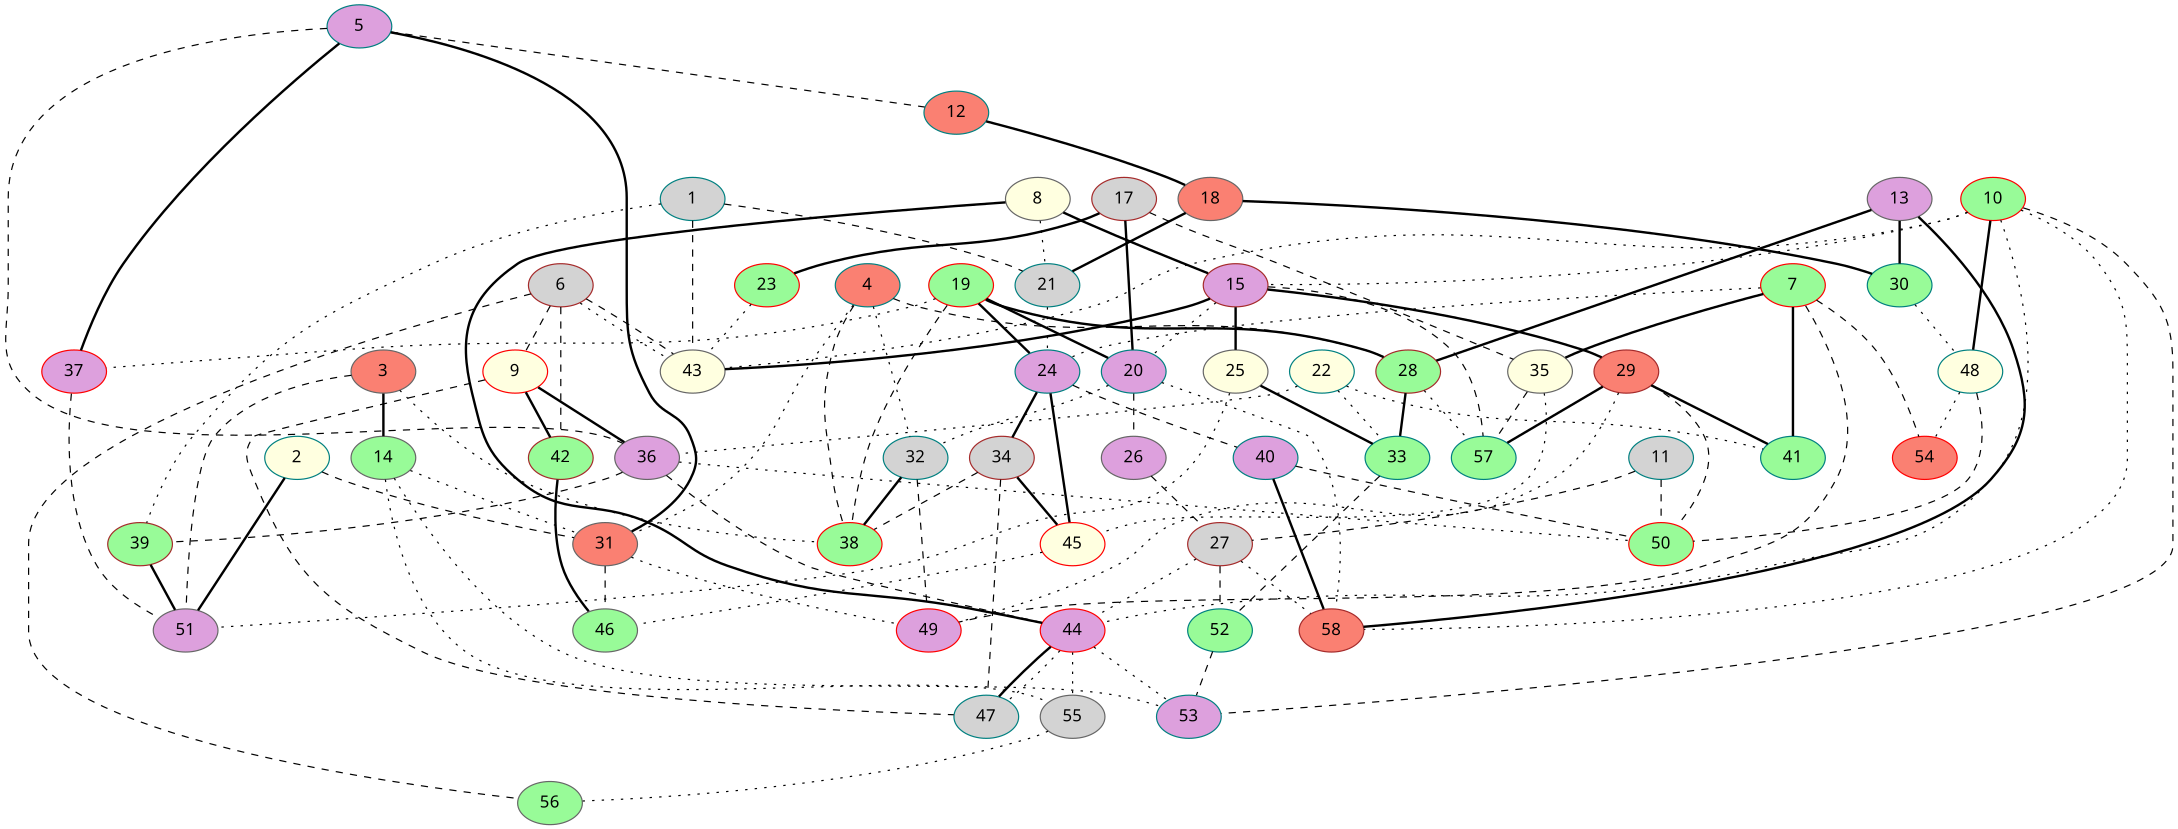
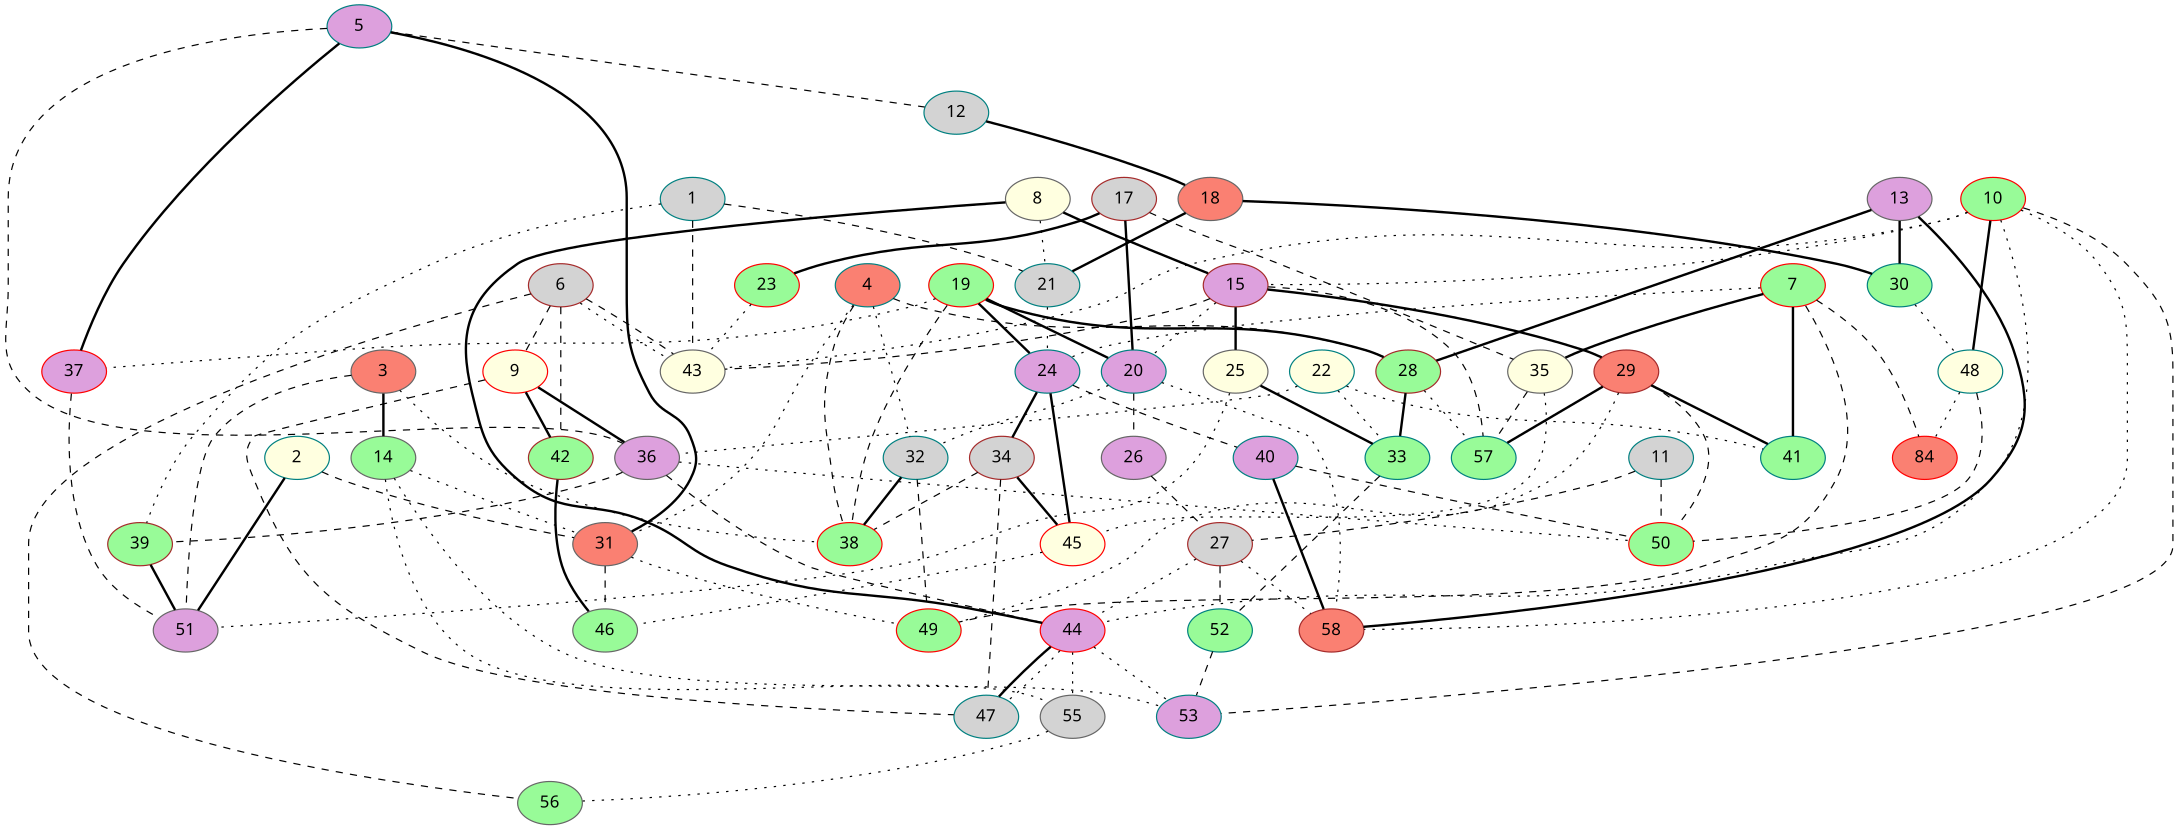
(956, 113) -> (956, 113)
(970, 348) -> (970, 348)
(1925, 458) -> (1925, 458)
(929, 630) -> (929, 630)
